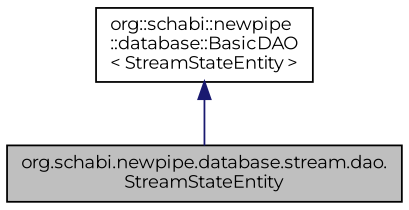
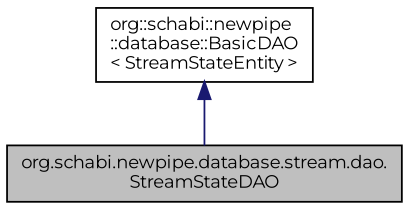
(204, 174) -> (204, 174)
